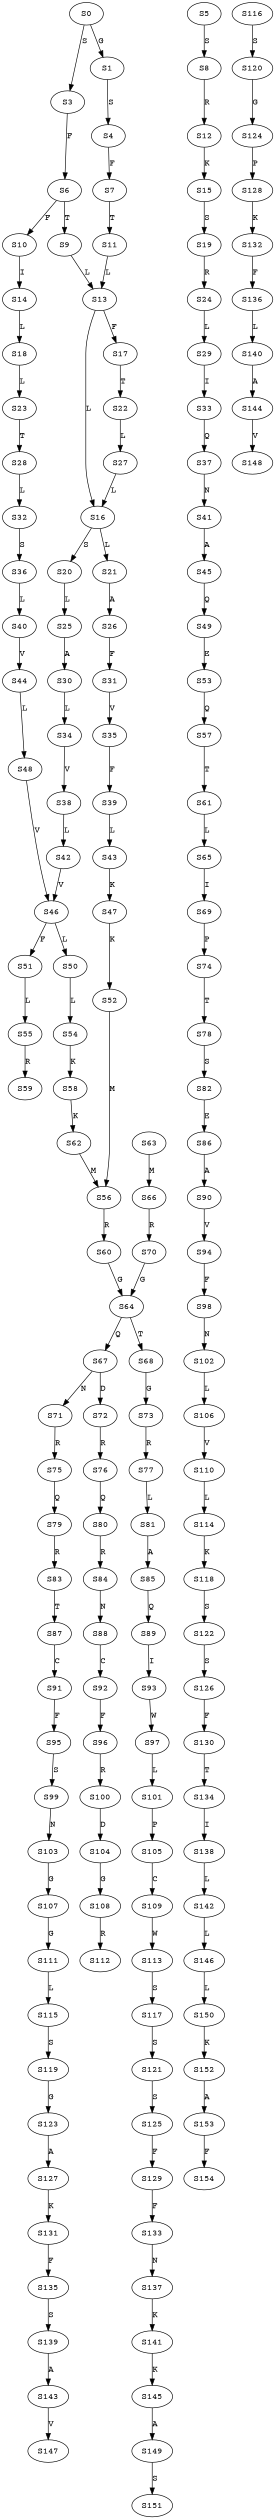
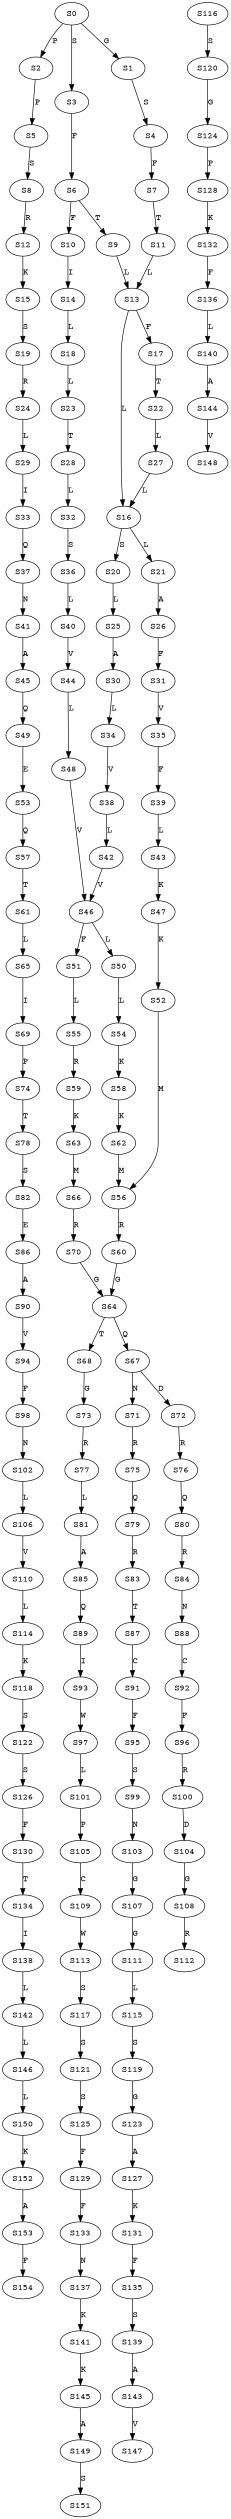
none -> (36, 68)
none -> (74, 1113)
